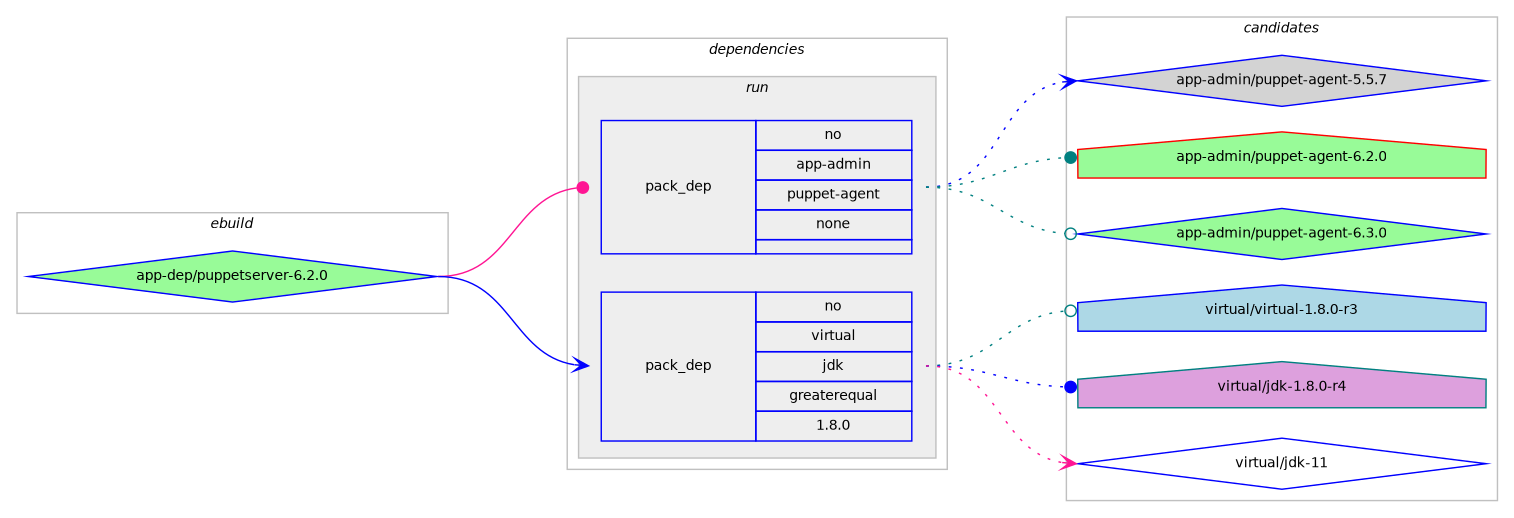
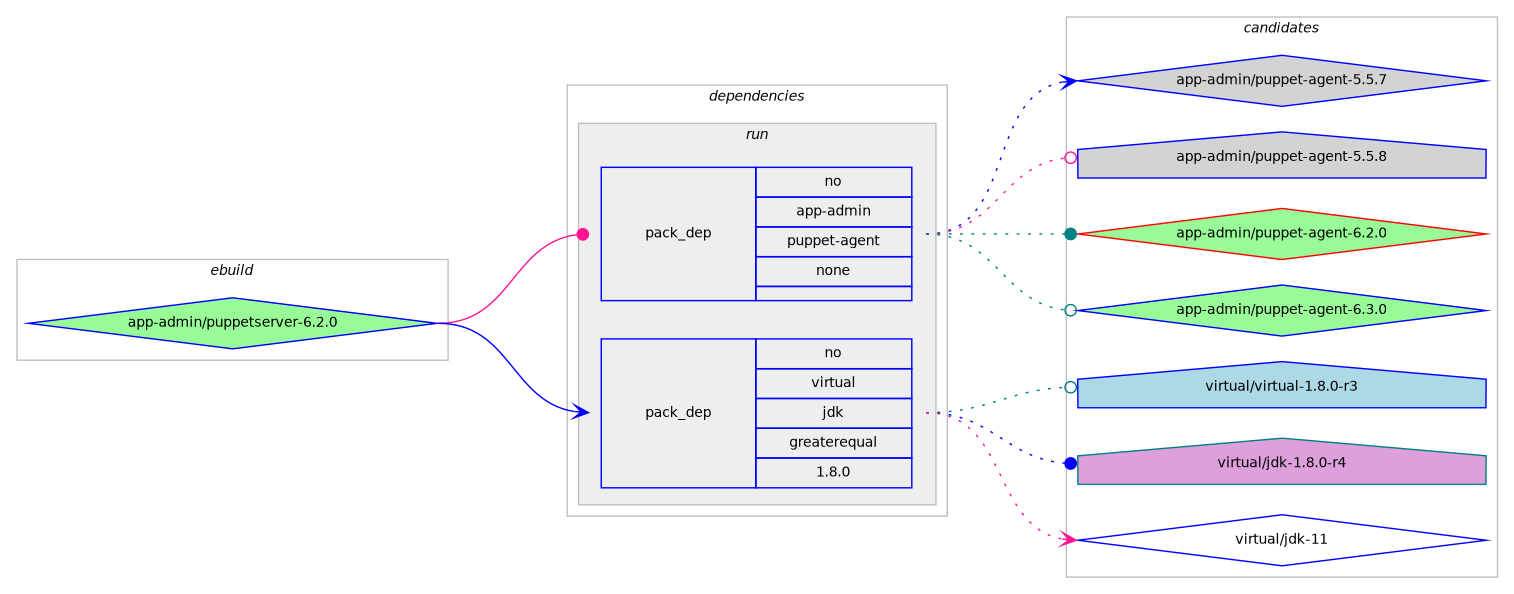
none -> (1282, 157)
(1282, 157) -> (1282, 234)
(233, 277) -> (233, 323)
